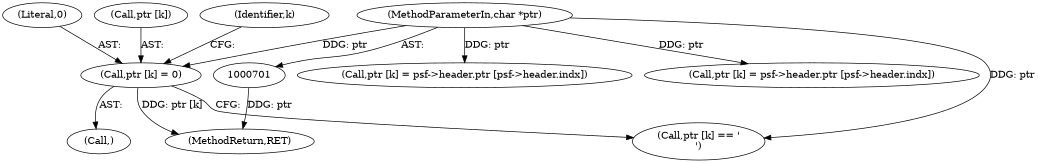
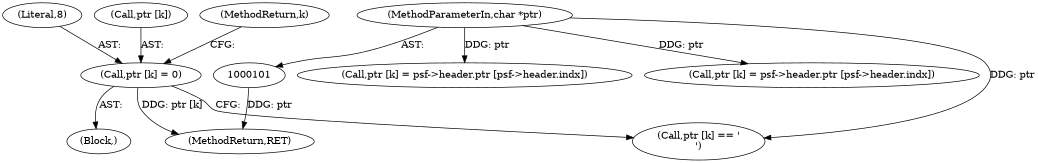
(42, 15) -> (42, 15)
(265, 15) -> (265, 15)
(298, 45) -> none
(249, 75) -> (249, 75)
(99, 141) -> (99, 141)
